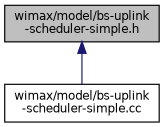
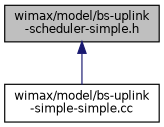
(82, 103) -> (82, 103)
